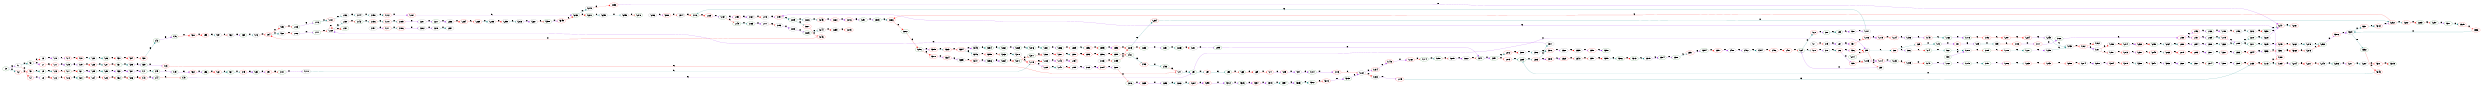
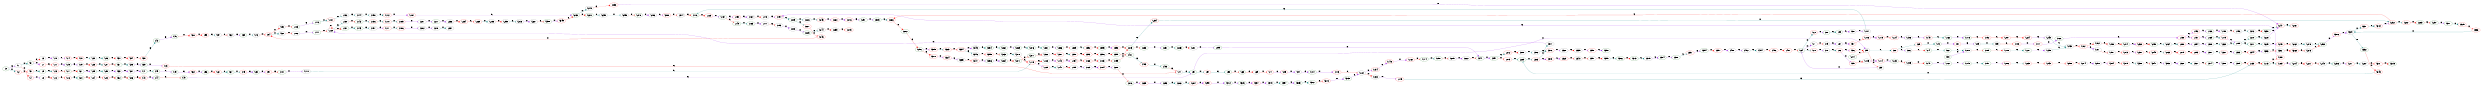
none -> (645, 15)
none -> (359, 28)
(2104, 47) -> (2104, 44)
none -> (1807, 48)
none -> (1088, 61)
